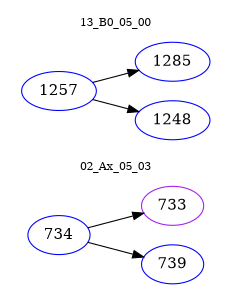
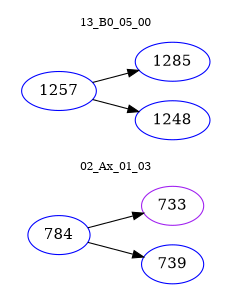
(116, 167) -> (116, 167)
(59, 235) -> (59, 235)
